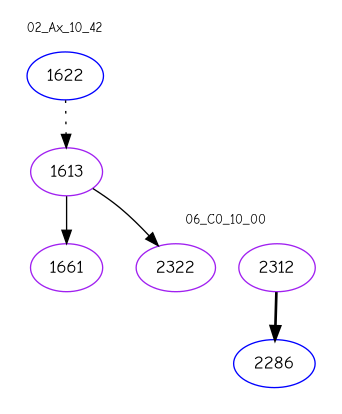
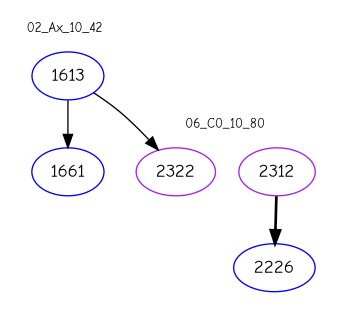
(65, 76) -> none
(67, 172) -> (68, 76)
(226, 220) -> (226, 125)
(67, 268) -> (68, 172)
(274, 364) -> (274, 268)
